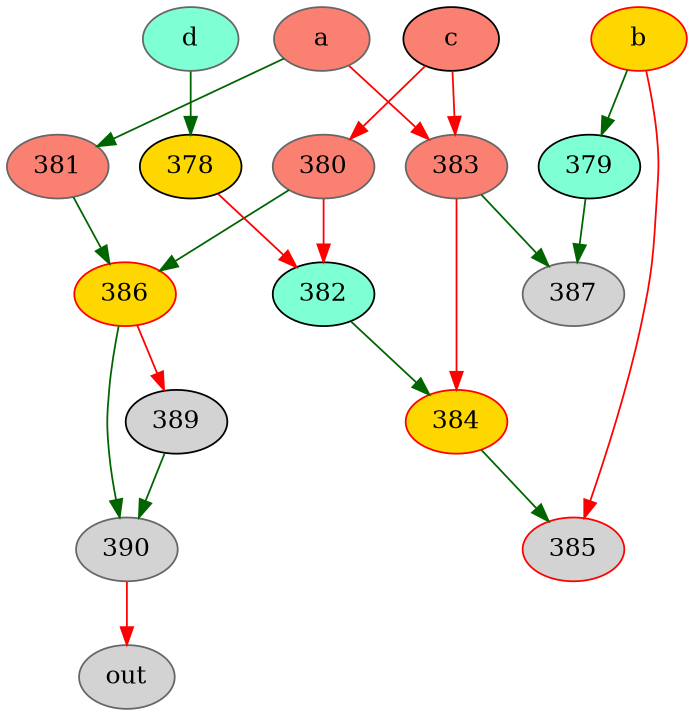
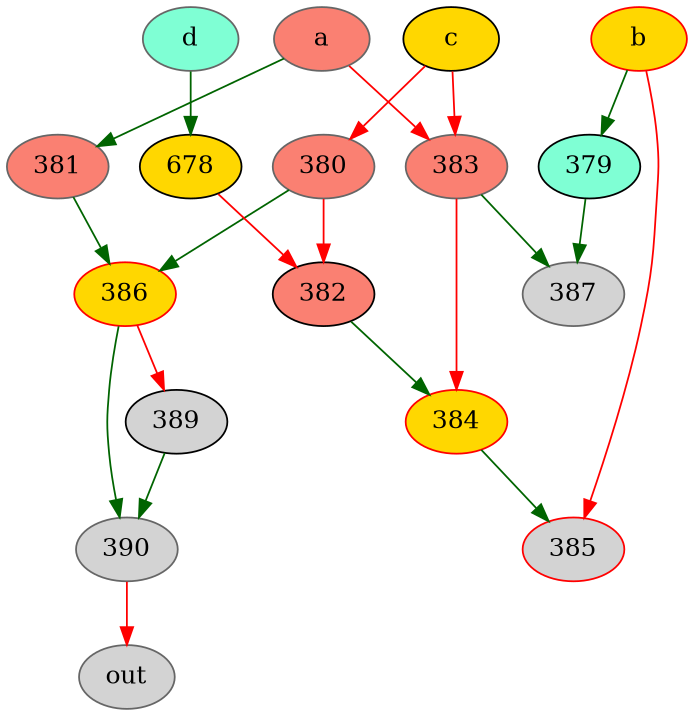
(451, 39) -> (451, 39)
(191, 167) -> (191, 167)
(324, 294) -> (324, 294)
